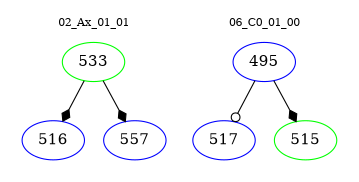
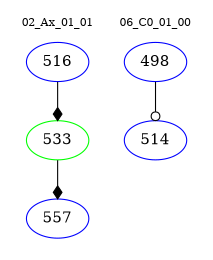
(264, 62) -> (156, 62)
(77, 95) -> (58, 95)
(224, 140) -> (156, 140)
(306, 140) -> none
